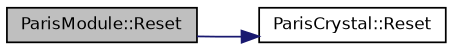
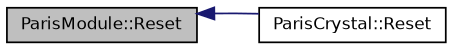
(219, 37) -> (237, 13)
